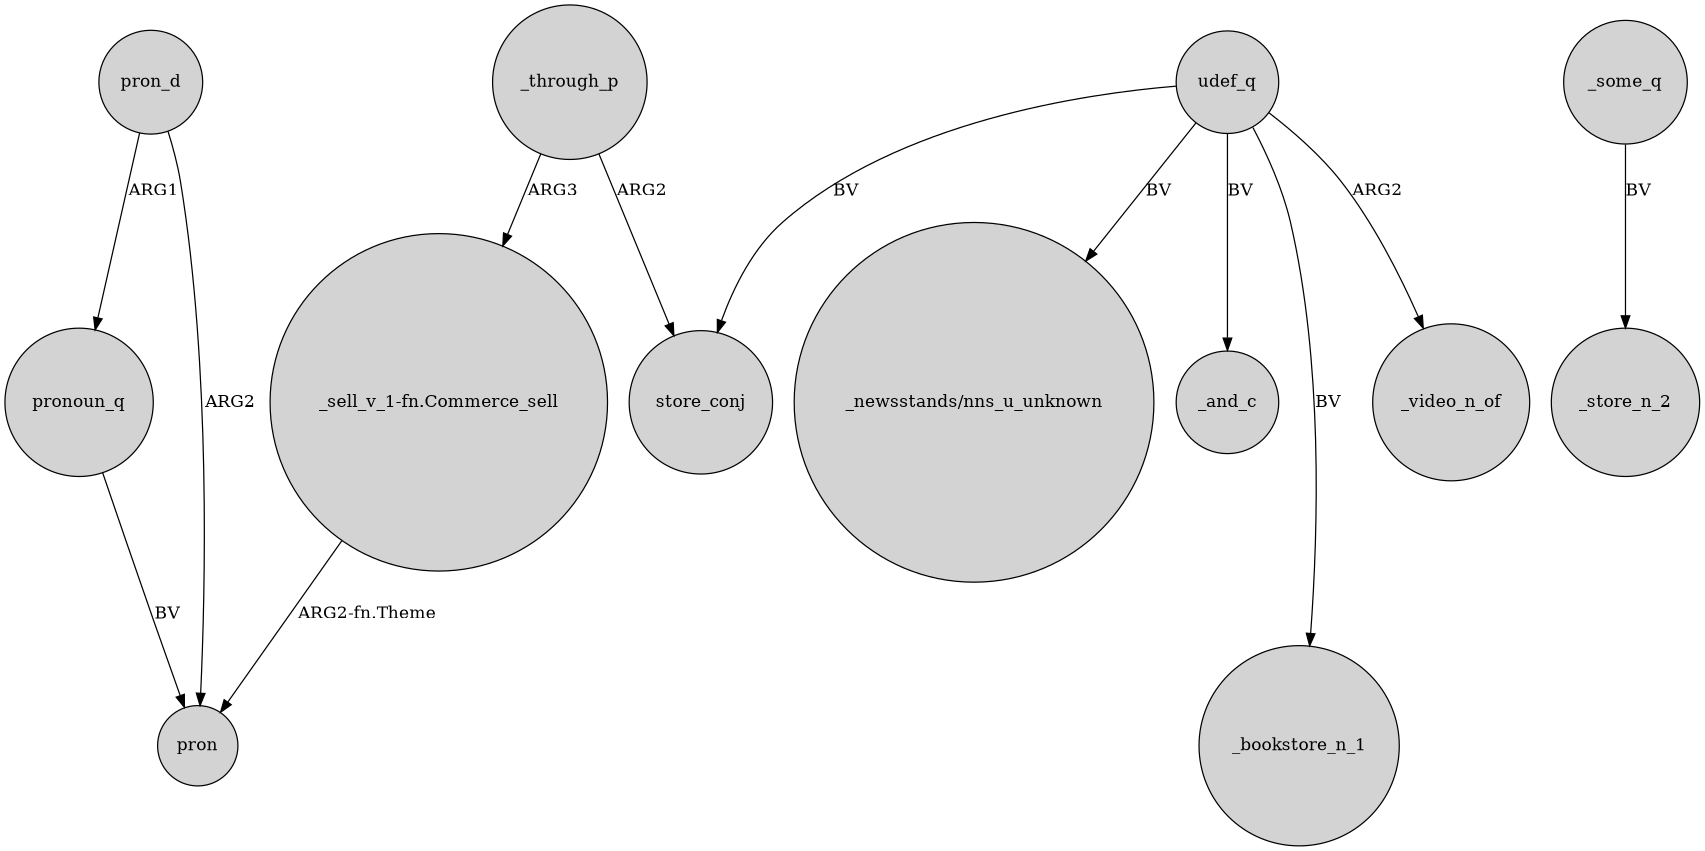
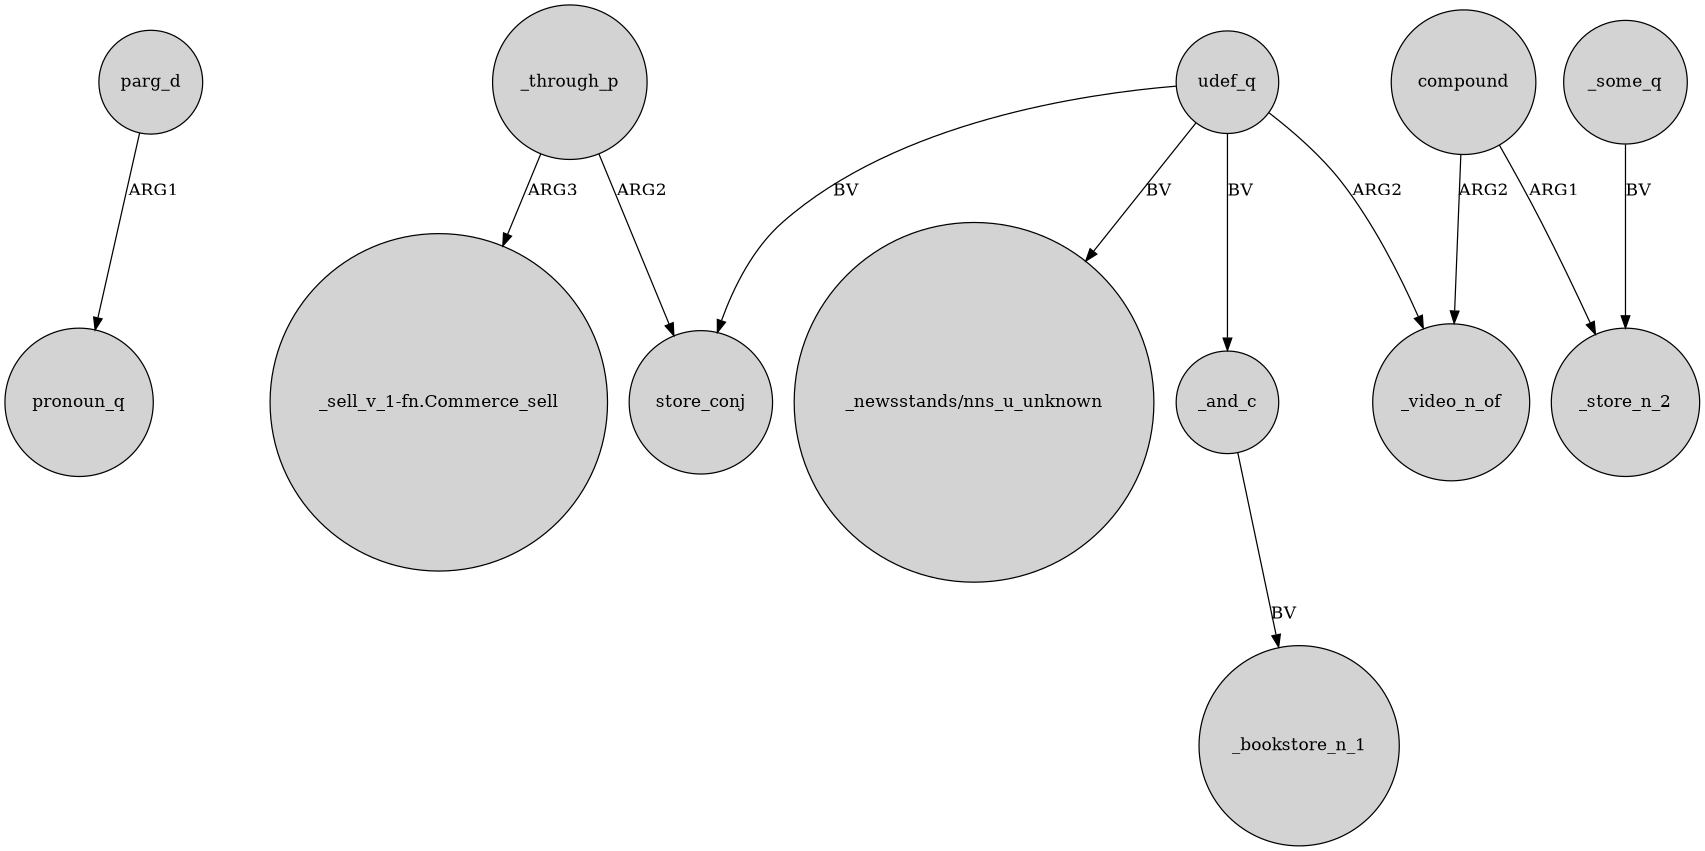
(151, 82) -> (151, 82)
none -> (1464, 82)
(1312, 376) -> (1257, 544)
(198, 746) -> none
